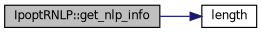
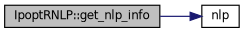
(229, 16) -> (220, 16)
